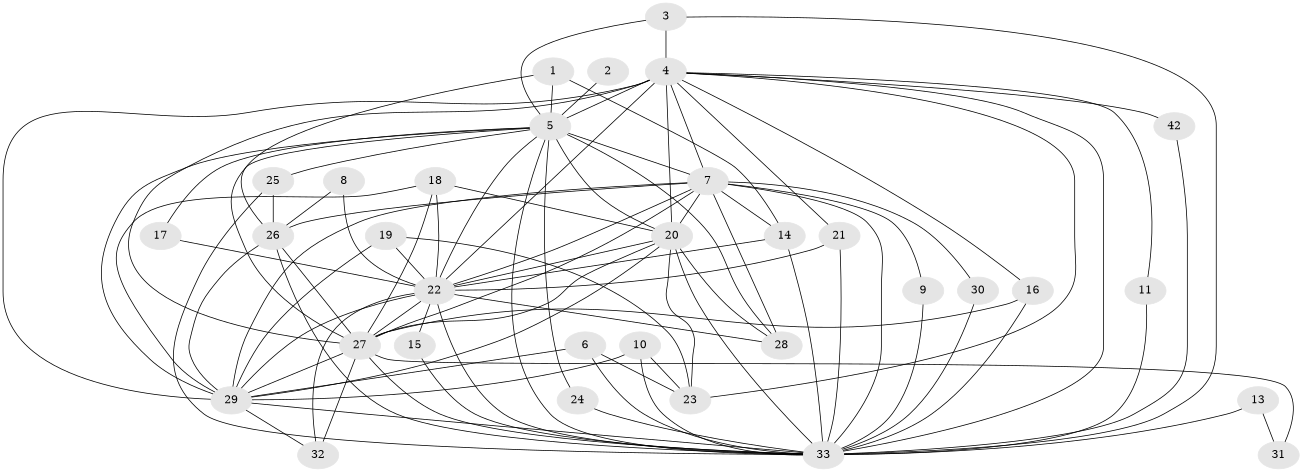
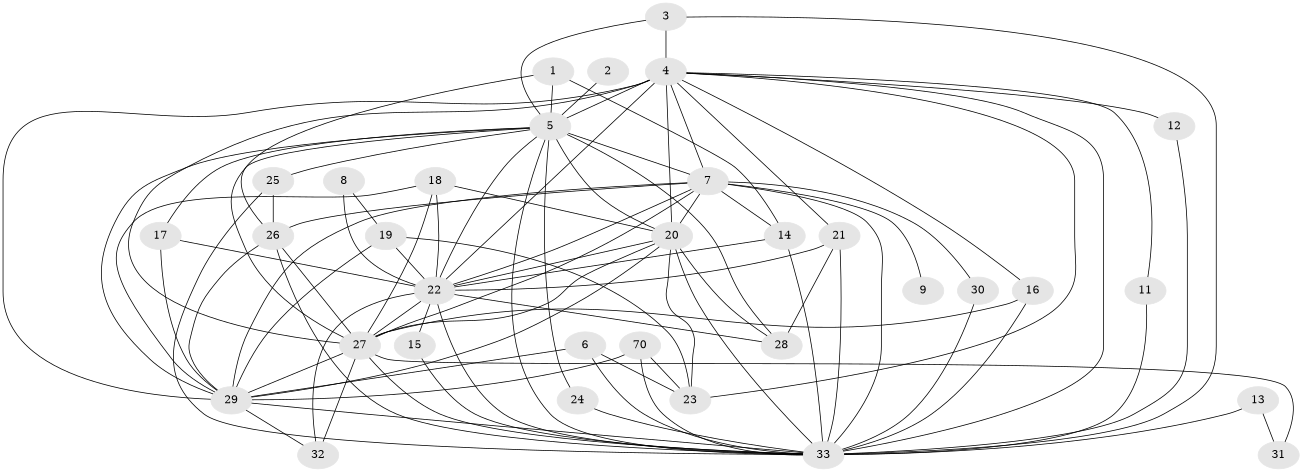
(1174, 126) -> (1174, 126)
(309, 209) -> (364, 207)
(743, 260) -> (811, 291)
(329, 321) -> (173, 327)
(640, 346) -> (640, 346)
(905, 391) -> none
